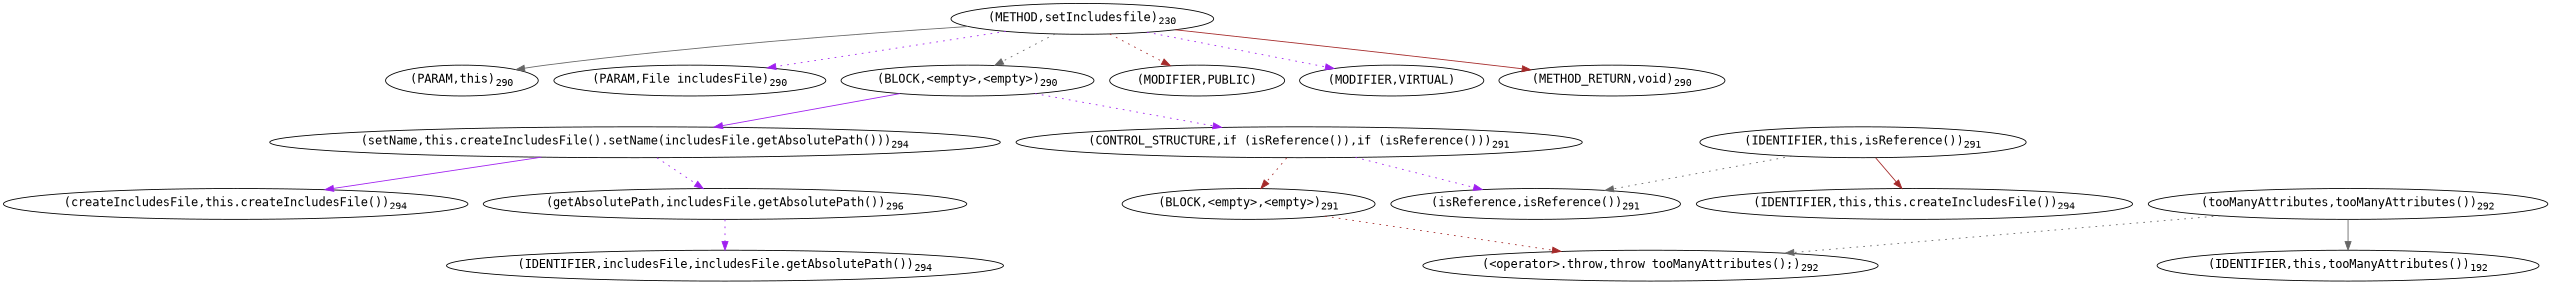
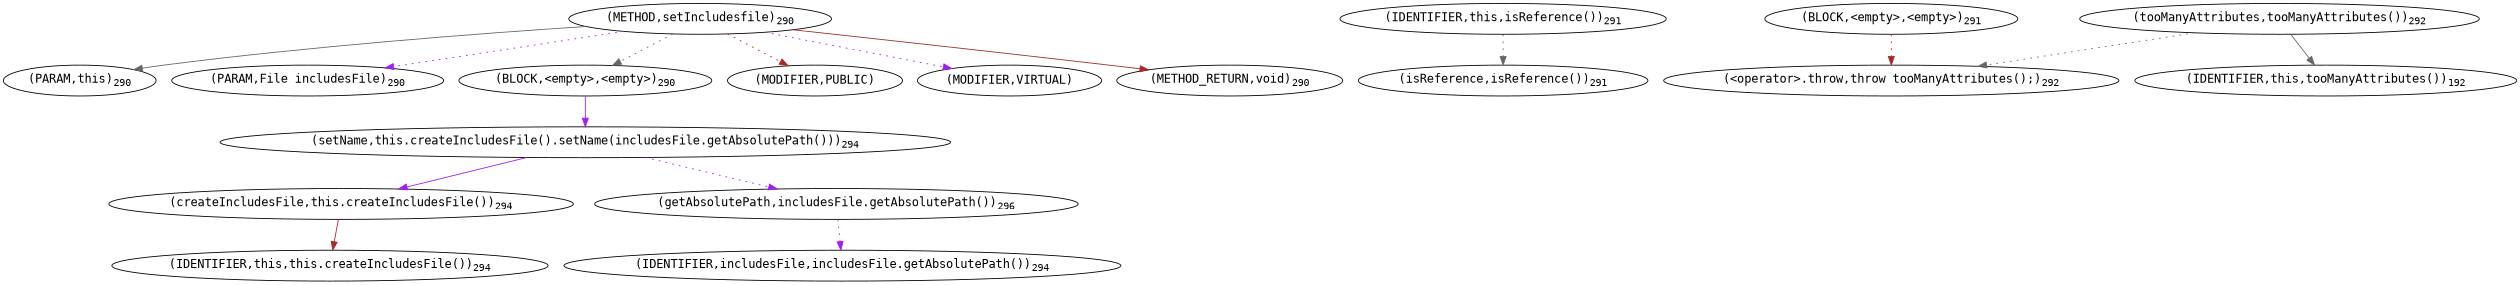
(1168, 18) -> (785, 18)
(1299, 142) -> none
(1886, 170) -> (336, 231)
